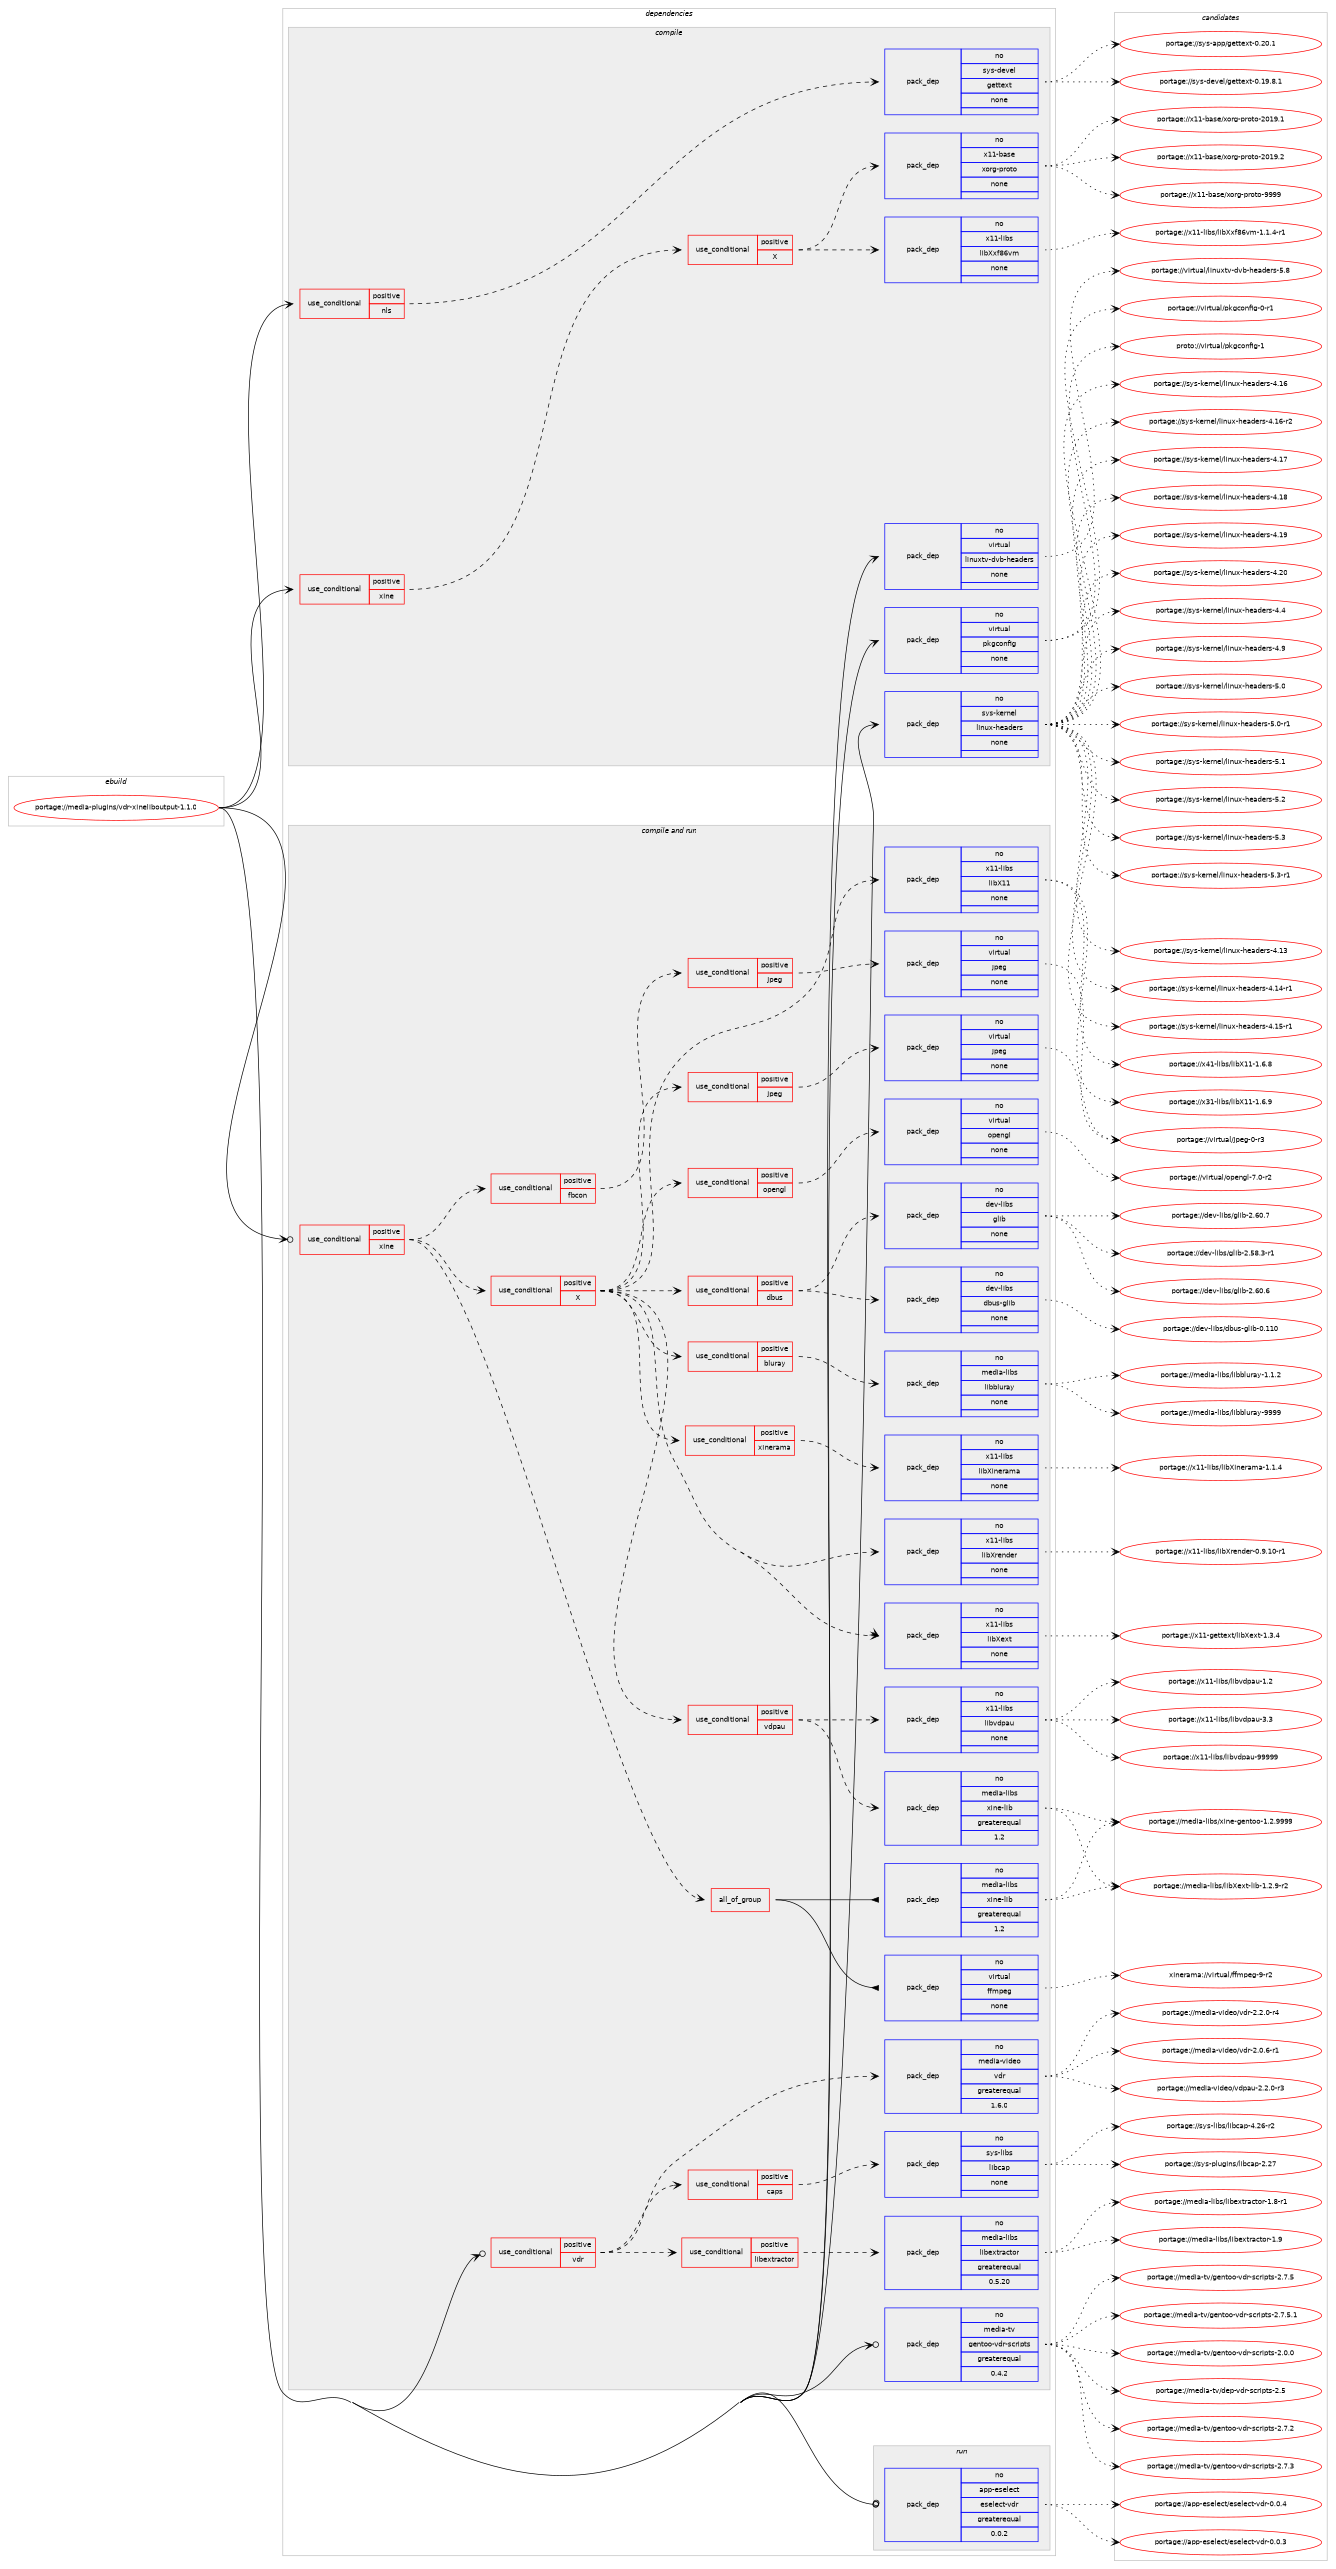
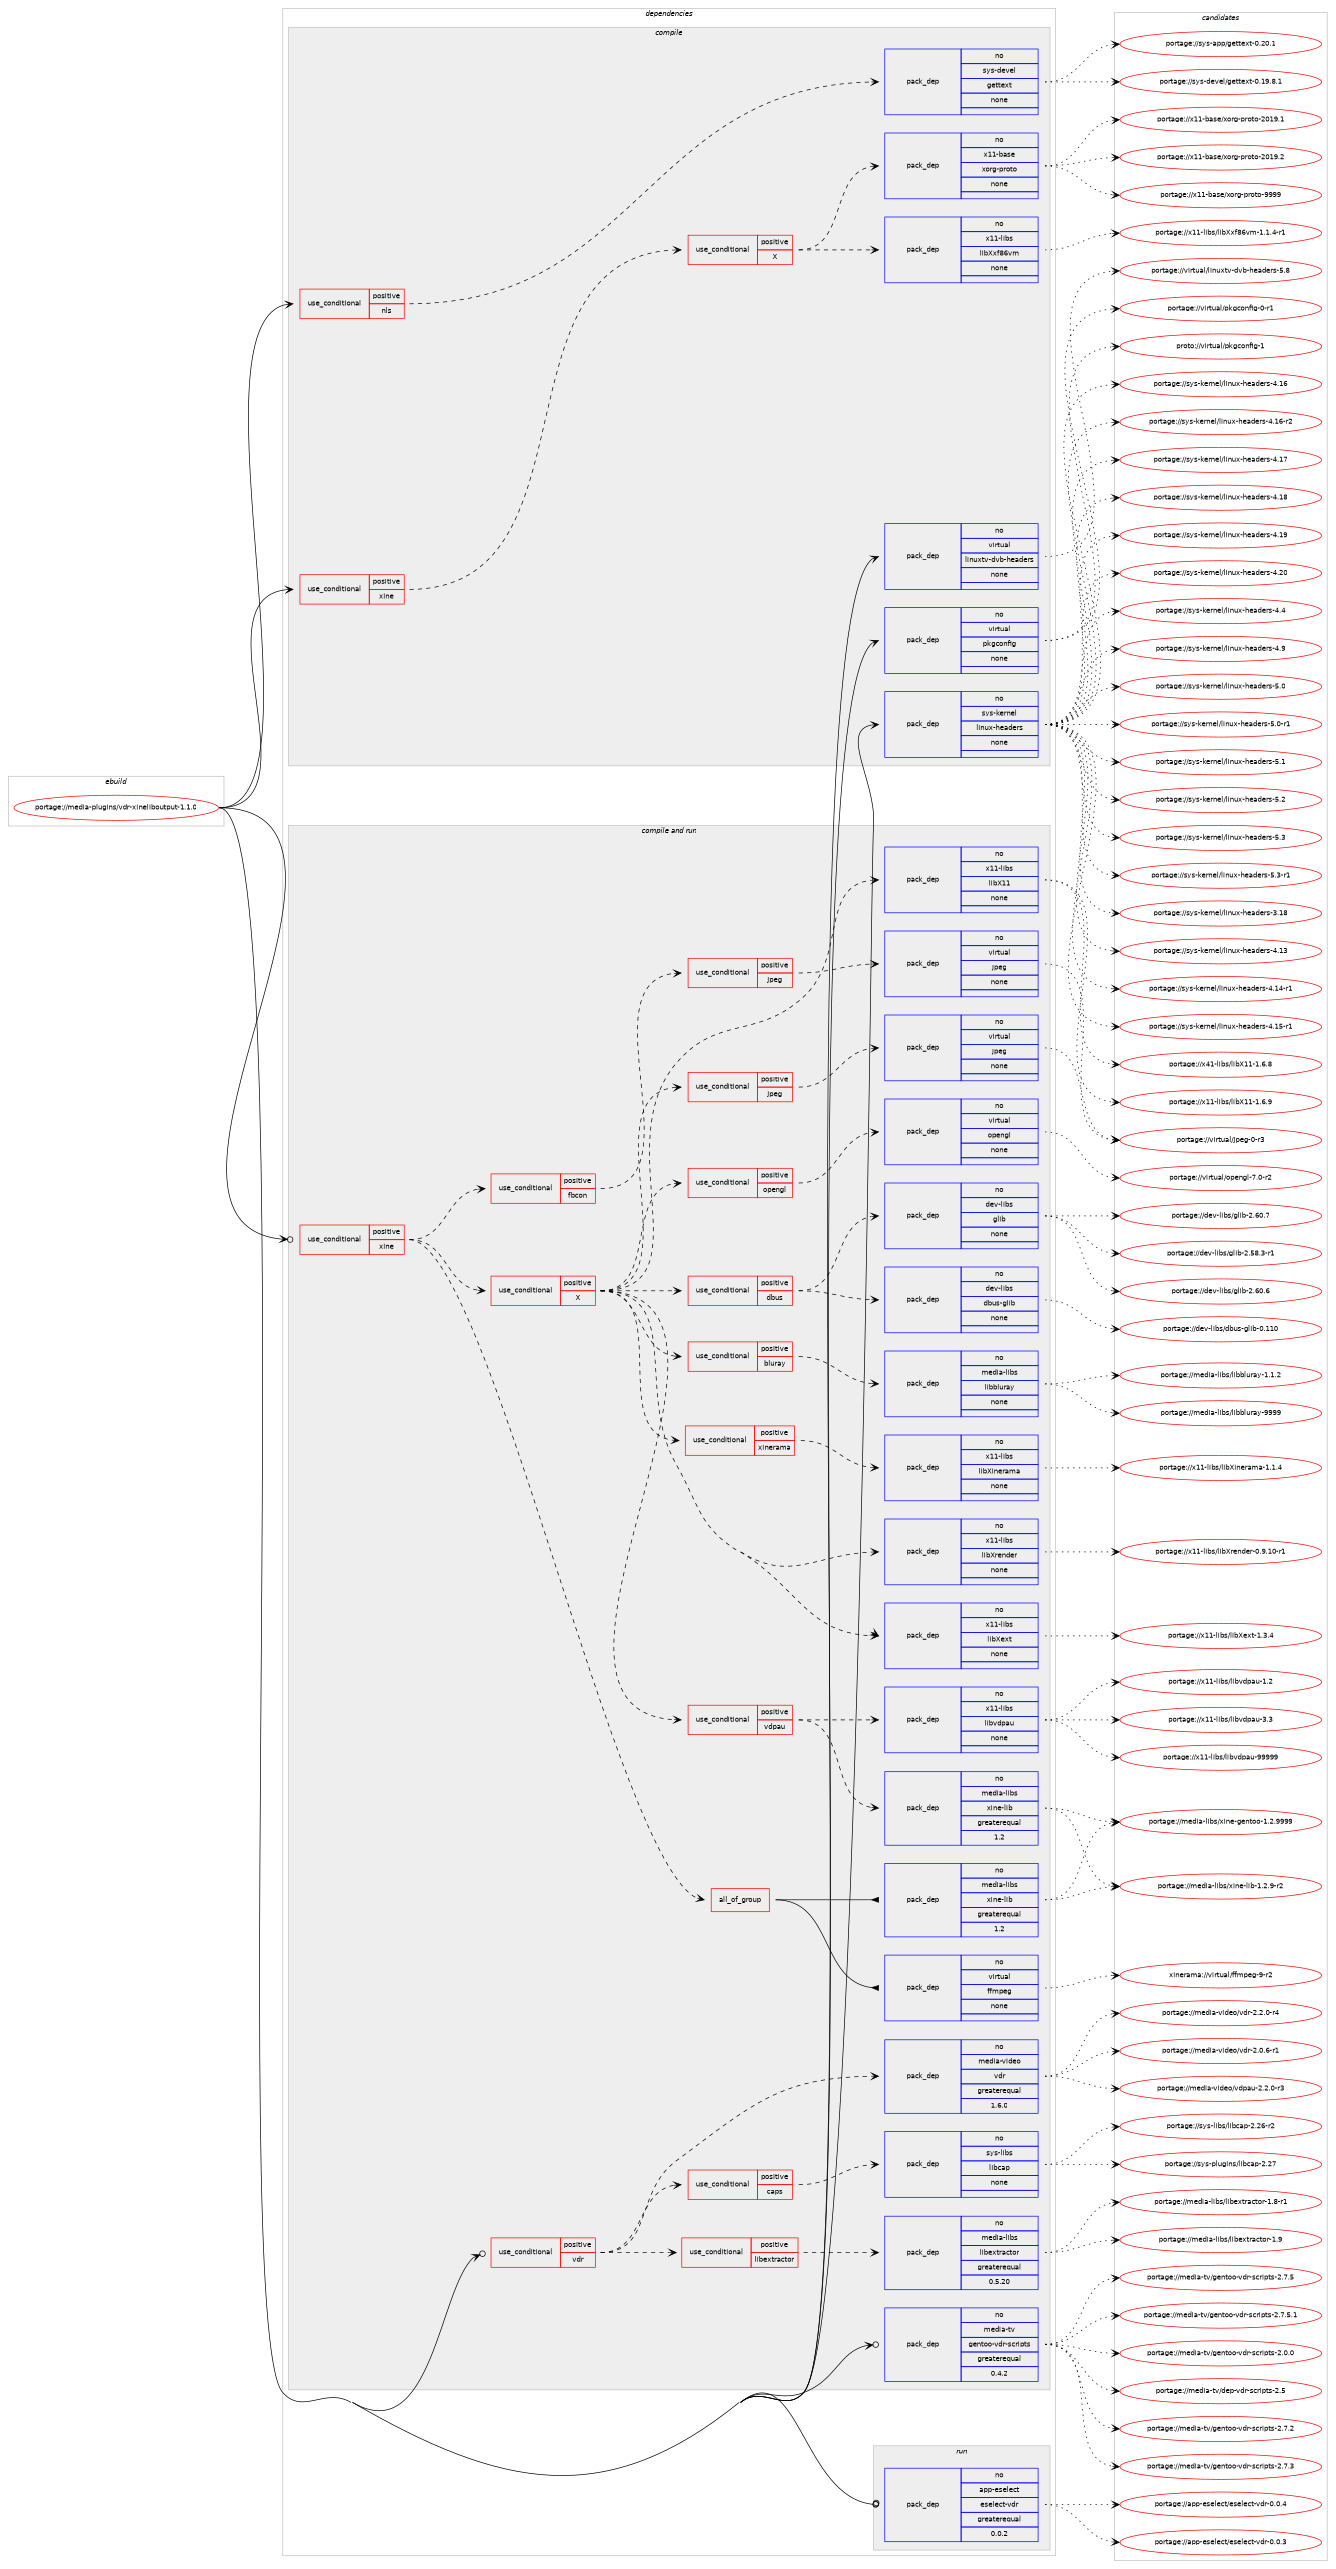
none -> (1221, 913)
(1221, 1102) -> (1221, 1102)
(1221, 1636) -> (1221, 1636)
(1221, 1886) -> (1221, 1886)
(1221, 2127) -> (1221, 2127)
